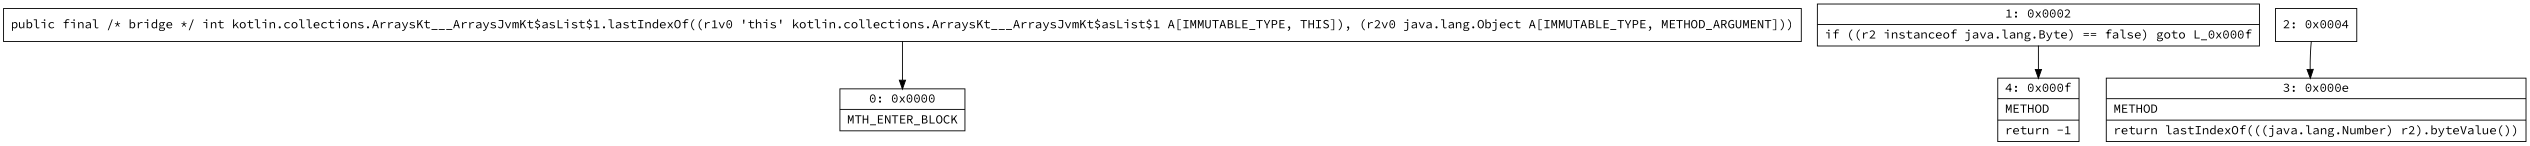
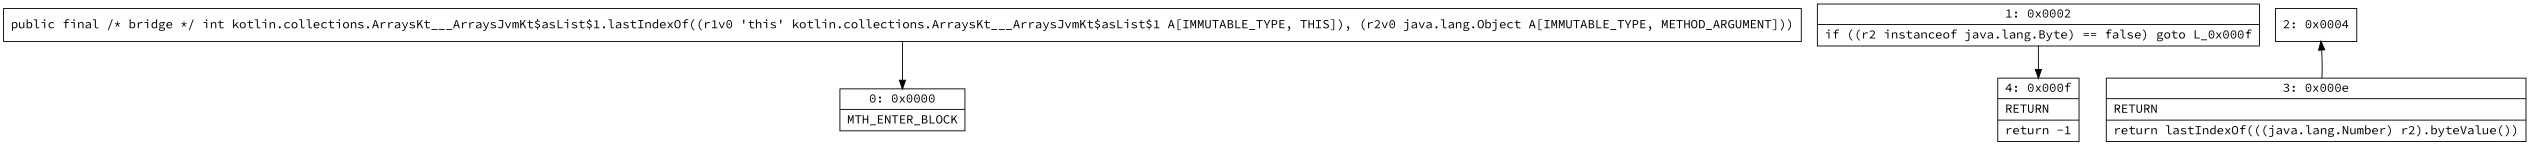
(2310, 55) -> (2322, 64)
(2027, 109) -> (2027, 109)
(2136, 109) -> (2136, 109)
